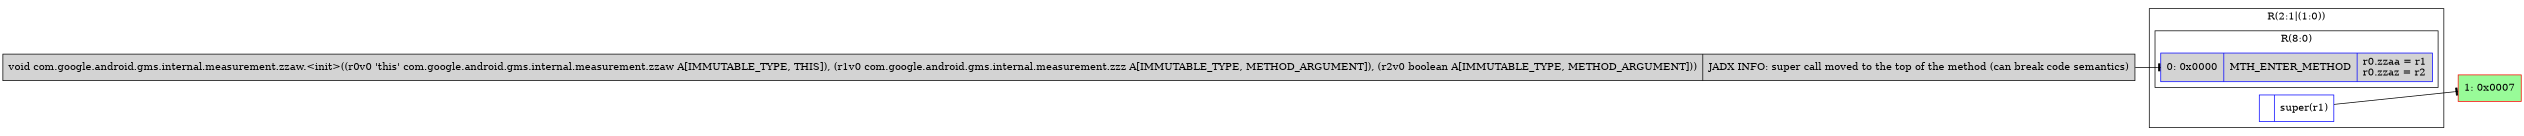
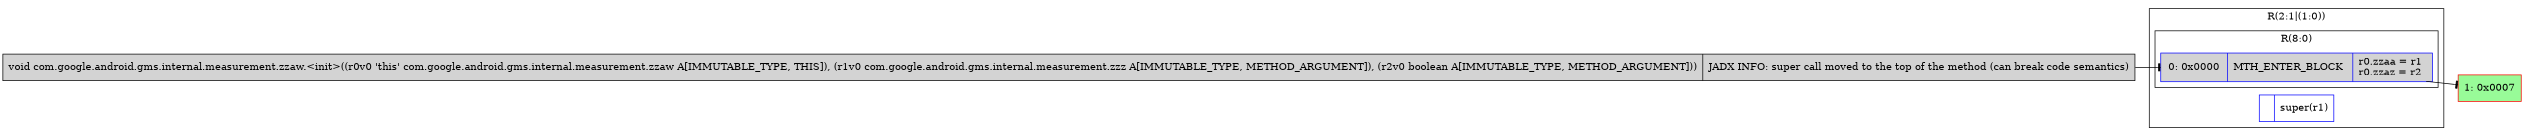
(2290, 67) -> (2288, 67)
(2394, 98) -> (2433, 82)
